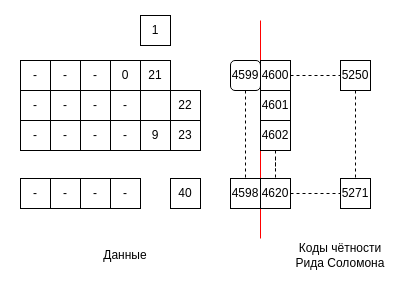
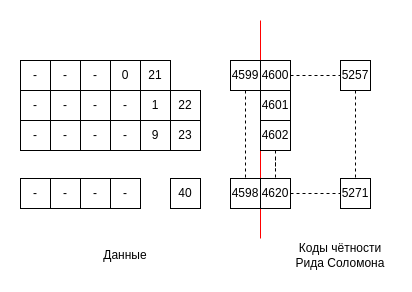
(156, 31) -> (156, 106)
(246, 76) -> (246, 76)
(356, 76) -> (356, 76)
